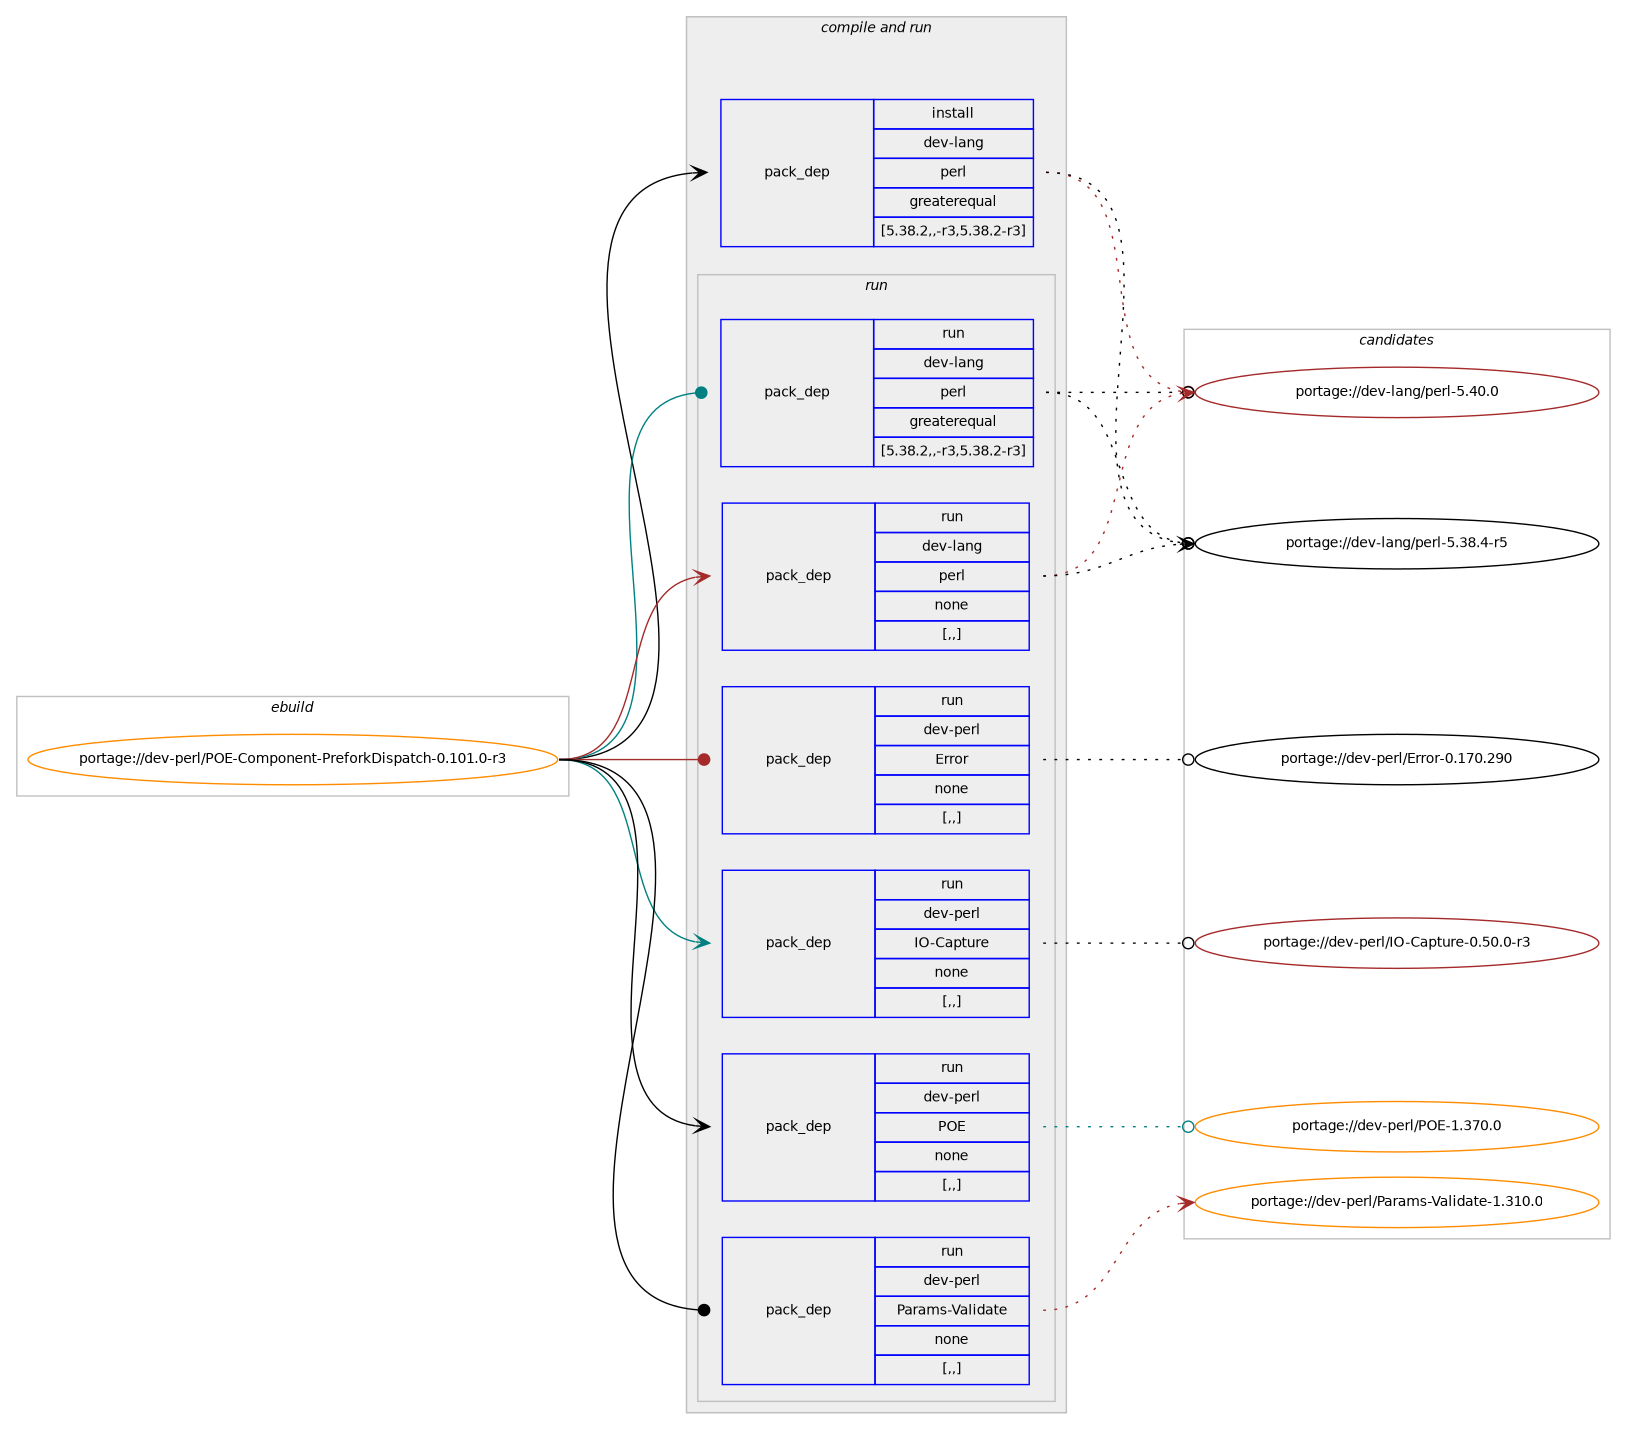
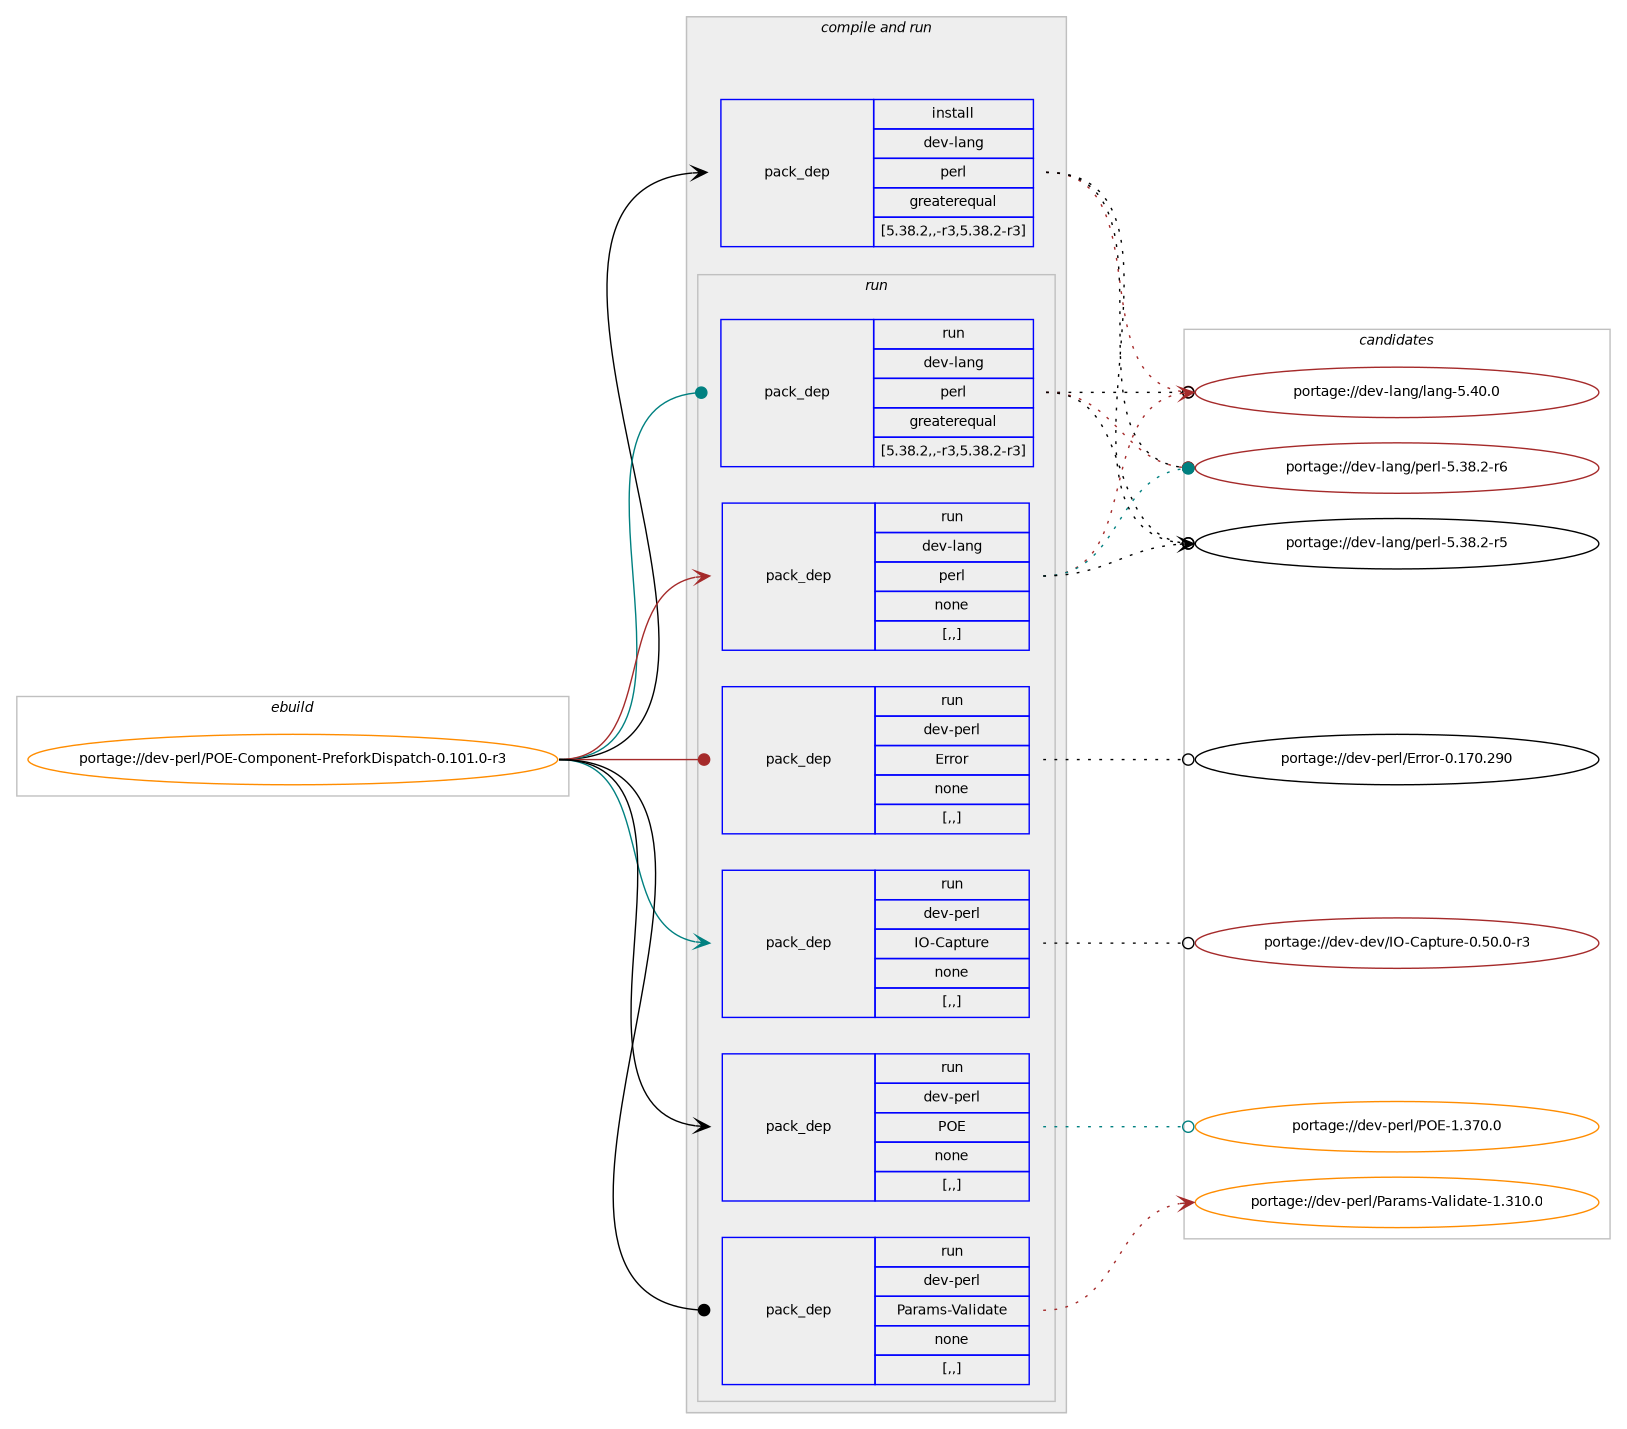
(1397, 392) -> (1397, 392)
none -> (1397, 468)
(1397, 544) -> (1397, 544)
(1397, 943) -> (1397, 943)
